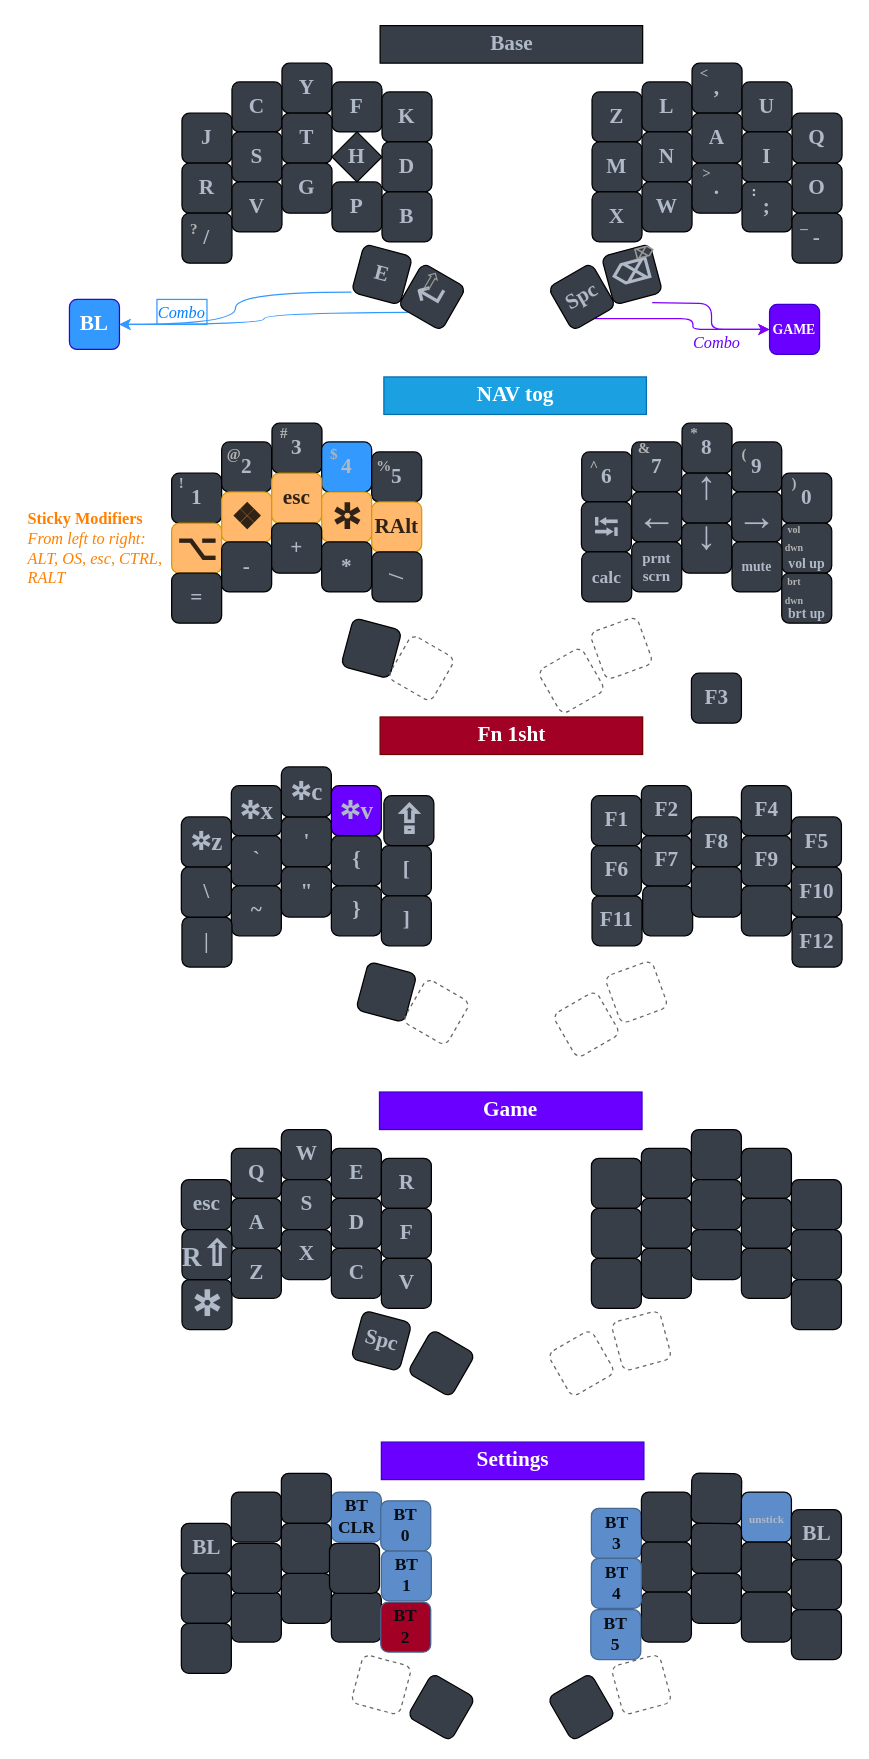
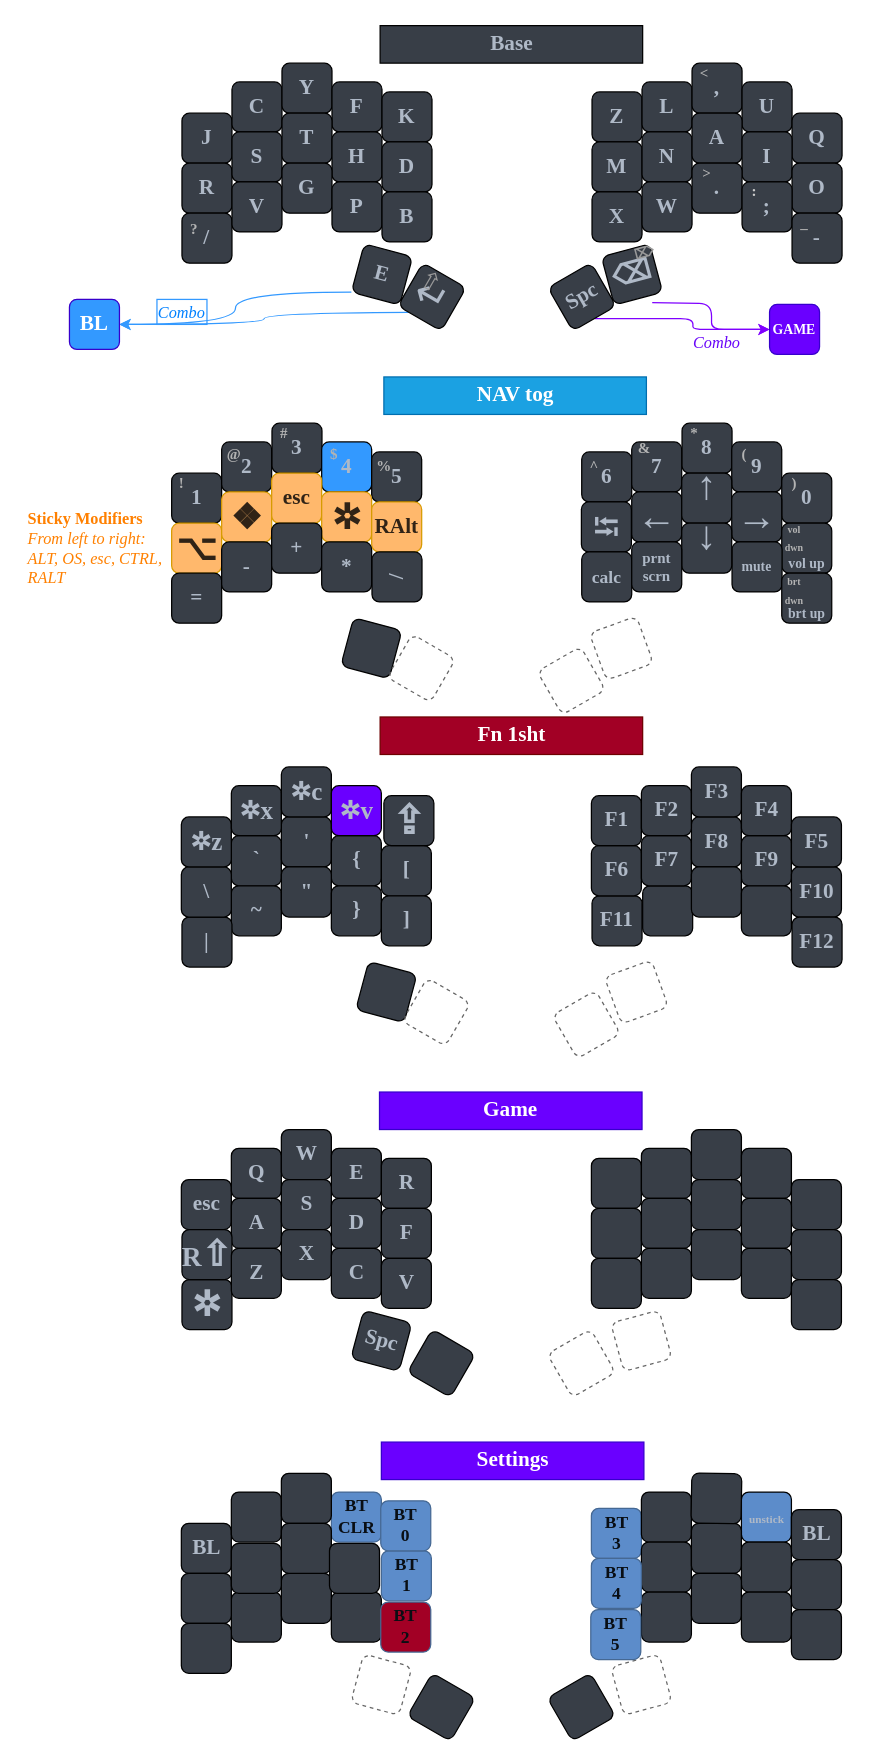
(357, 157) -> (357, 157)
(716, 698) -> (716, 792)
